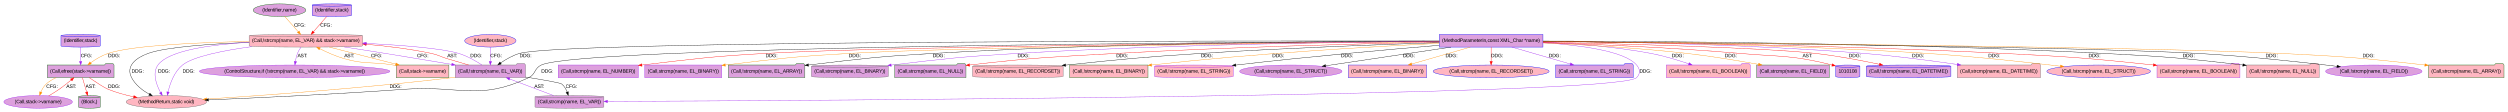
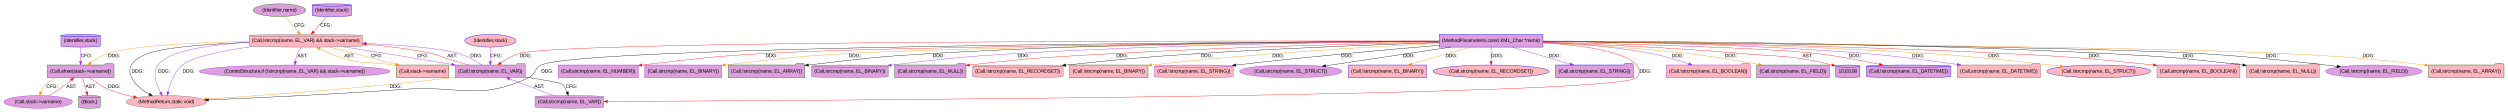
(969, 42) -> (969, 42)
(1178, 96) -> (1178, 96)
